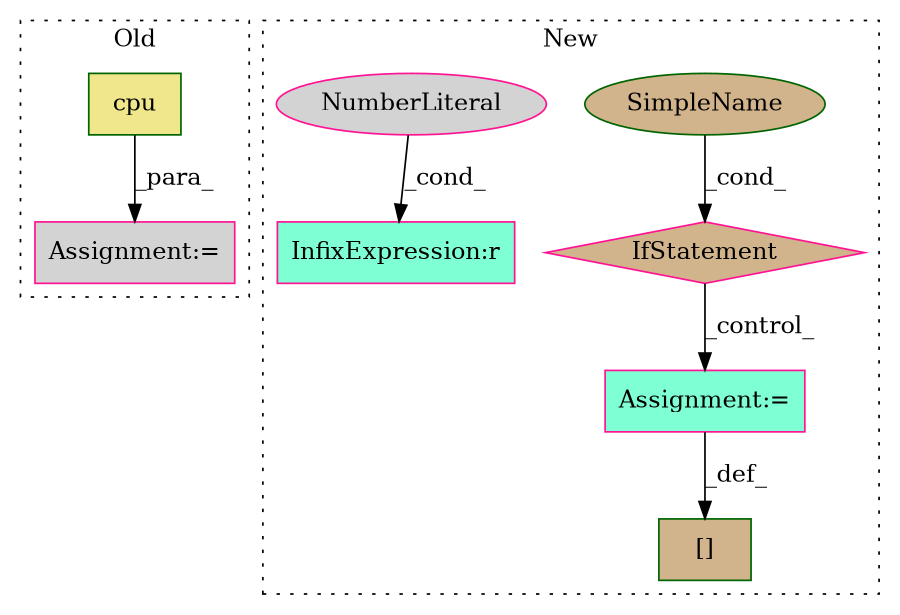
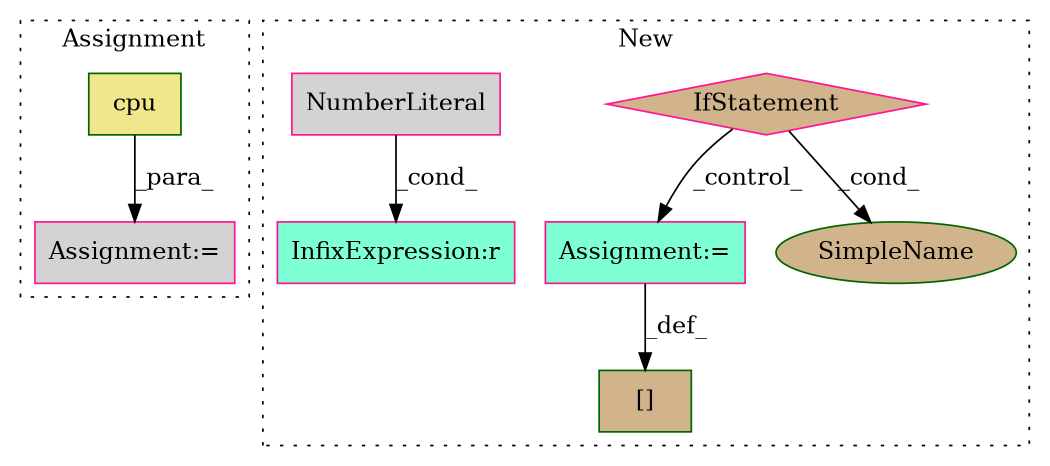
(135, 40) -> (135, 40)
(411, 104) -> (396, 104)
(705, 170) -> (824, 170)
